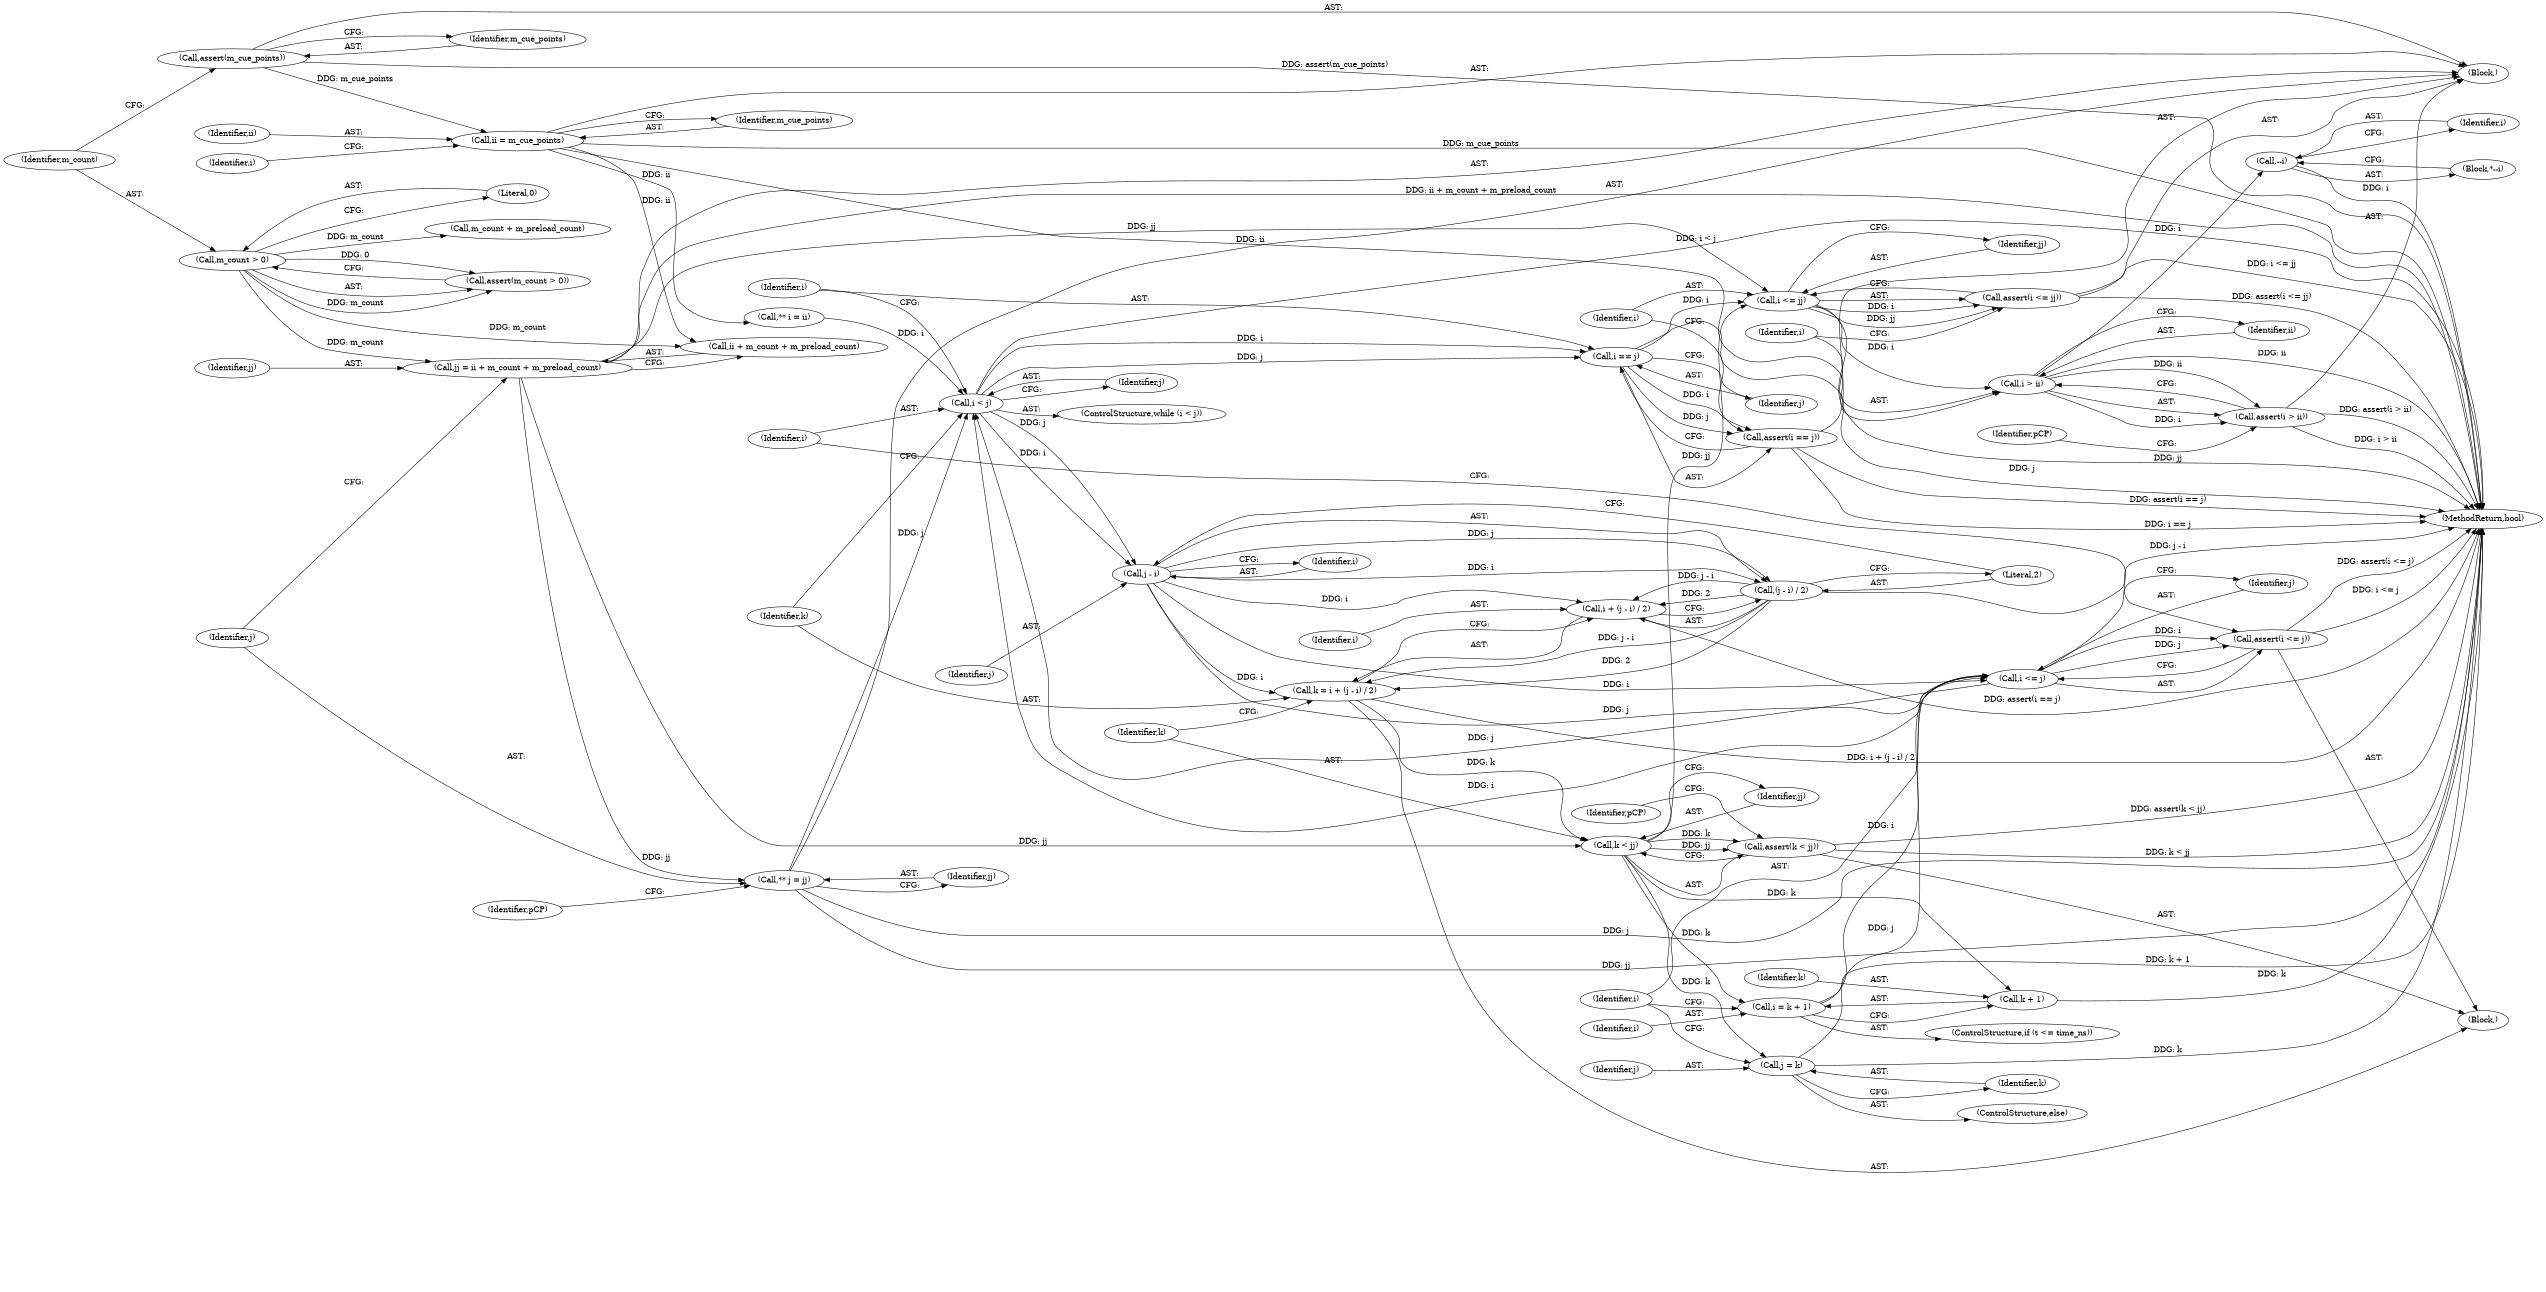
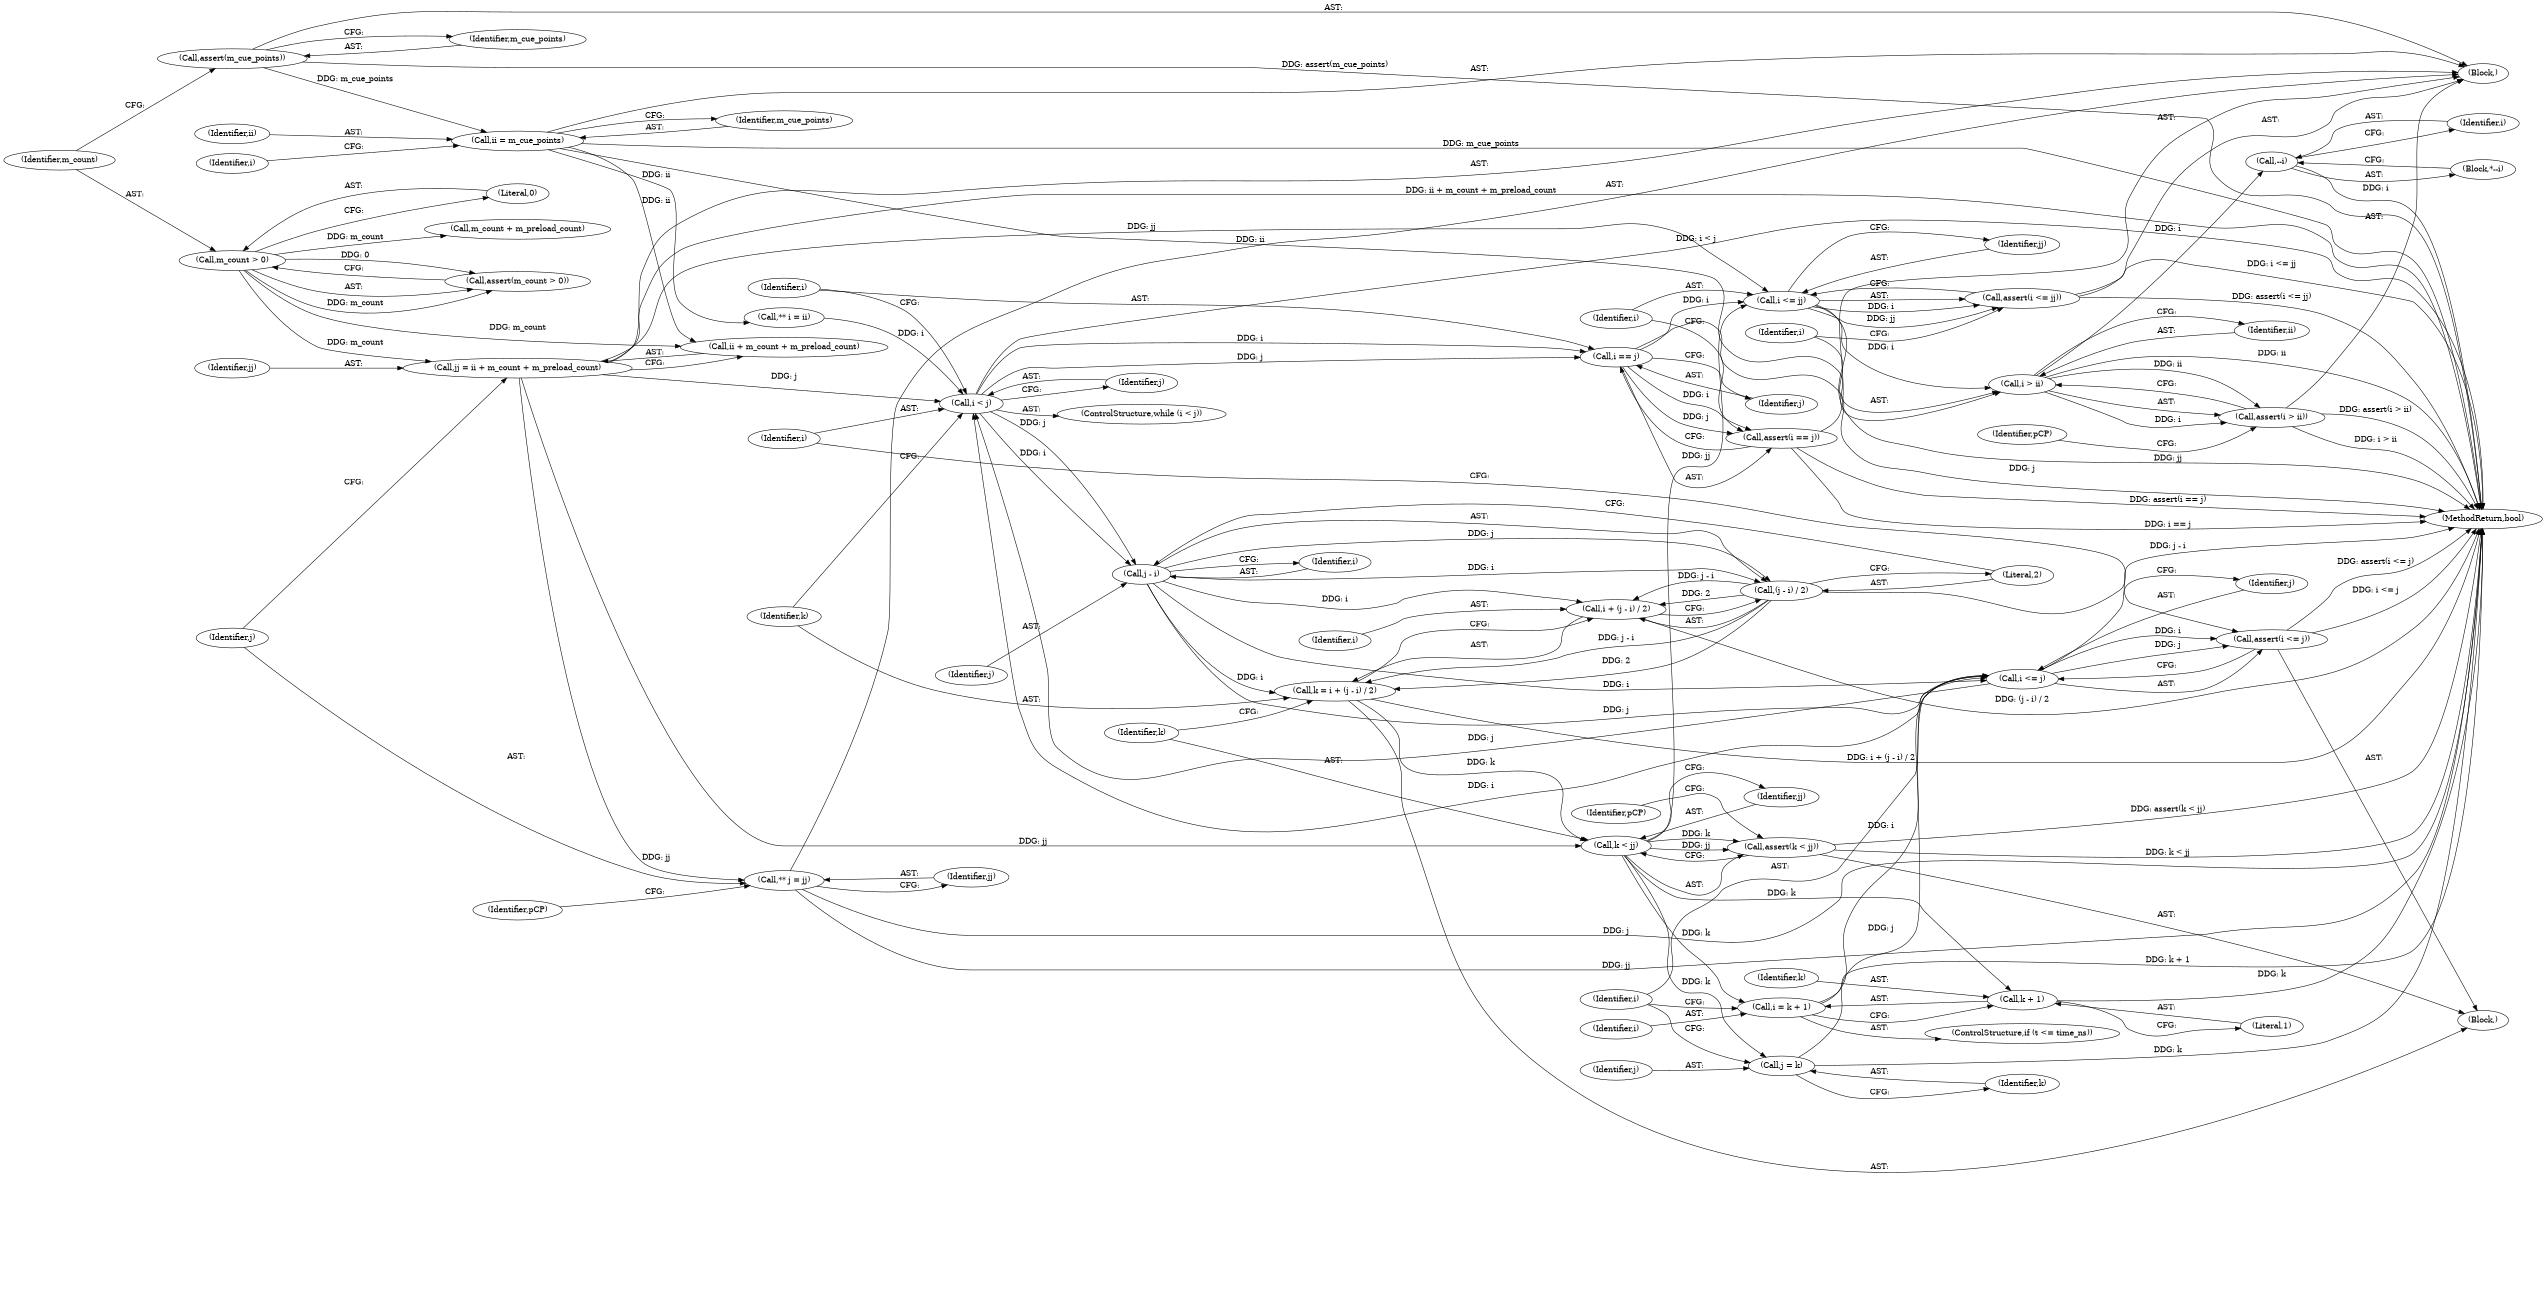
(877, 658) -> (769, 388)
(2022, 700) -> (2022, 700)
none -> (2272, 1026)
(2022, 1114) -> none
